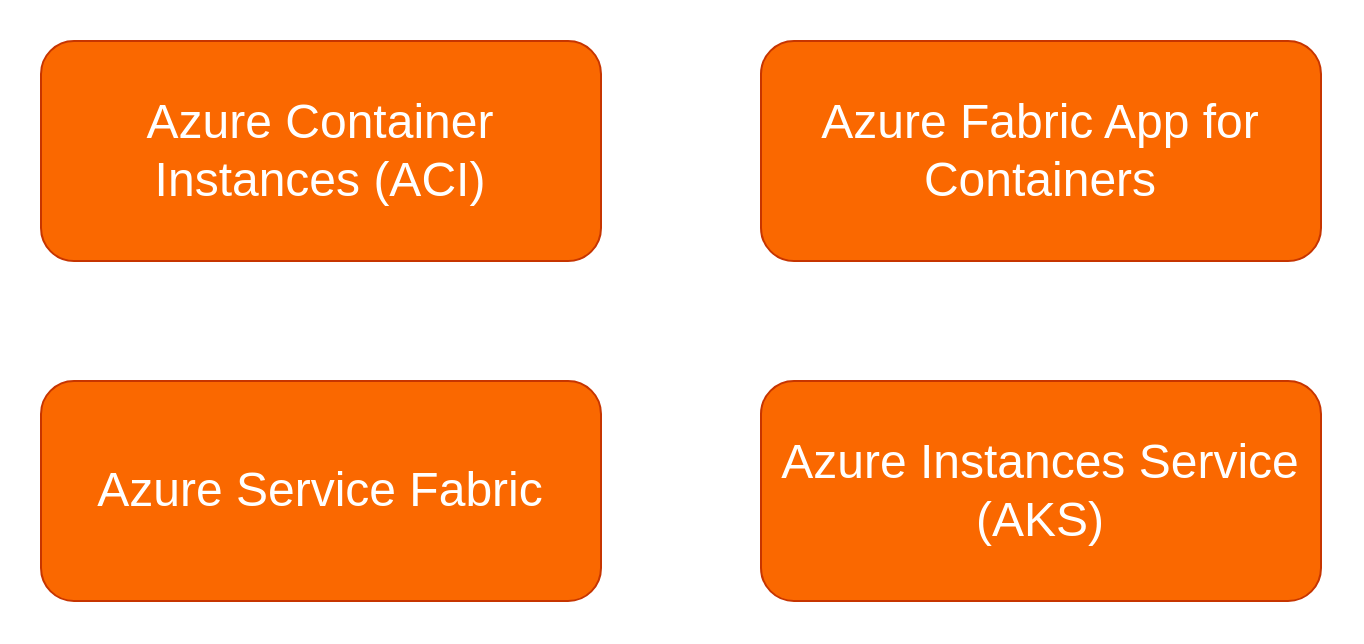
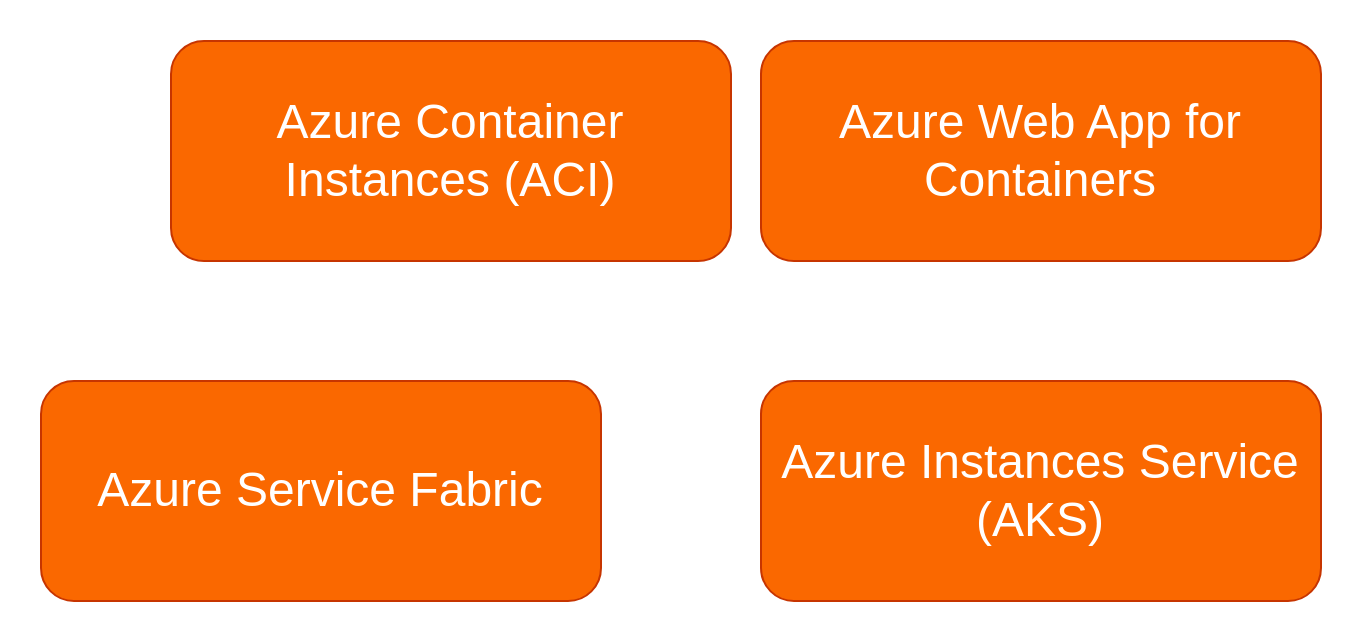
(321, 151) -> (451, 151)
(1041, 151) -> (1041, 151)
